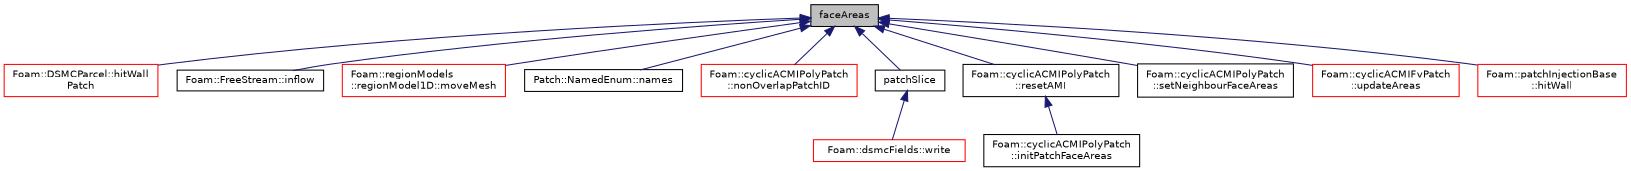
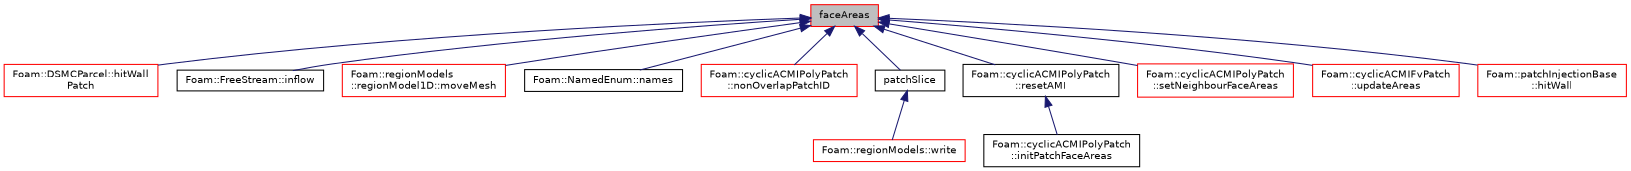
(845, 16) -> (845, 16)
(604, 81) -> (604, 81)
(1215, 81) -> (1215, 81)
(889, 151) -> (889, 151)
